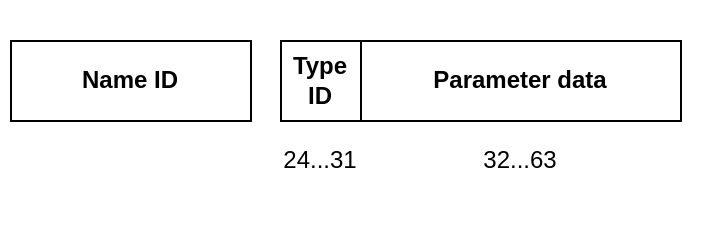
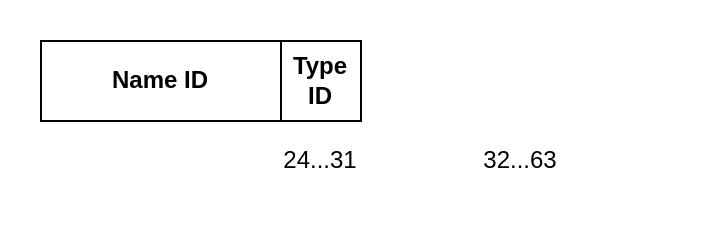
(131, 81) -> (161, 81)
(521, 81) -> none
